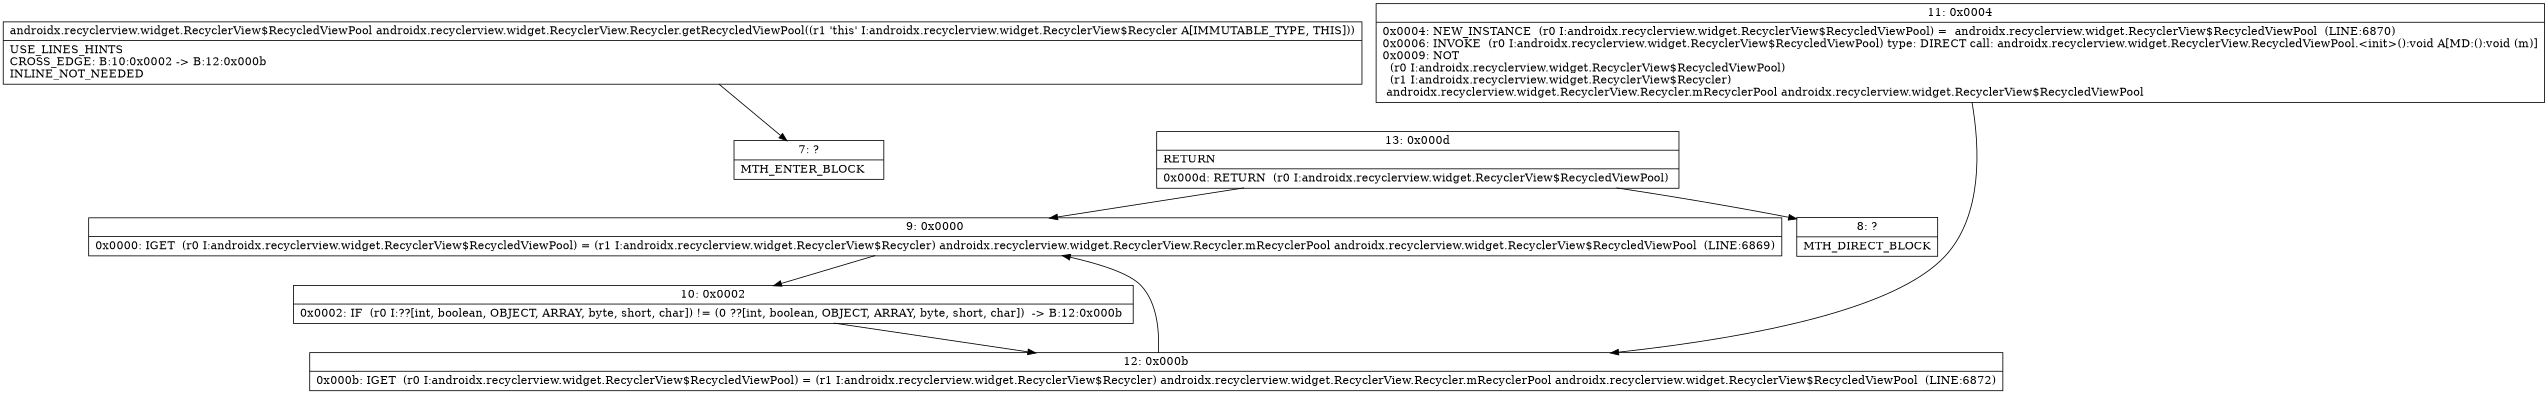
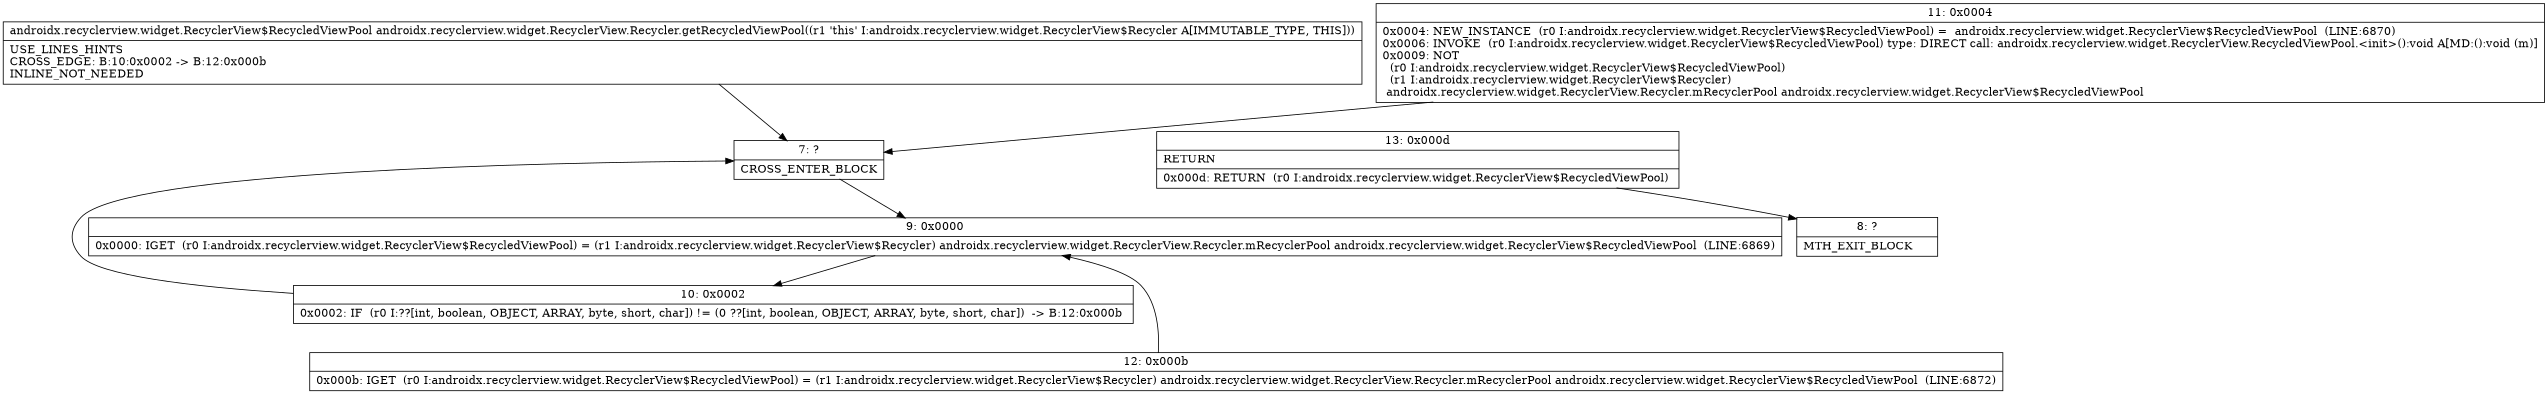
(803, 169) -> (809, 169)
(1151, 202) -> (869, 196)
(1867, 246) -> (1858, 246)
(1866, 302) -> (1163, 127)
(931, 337) -> (270, 178)
